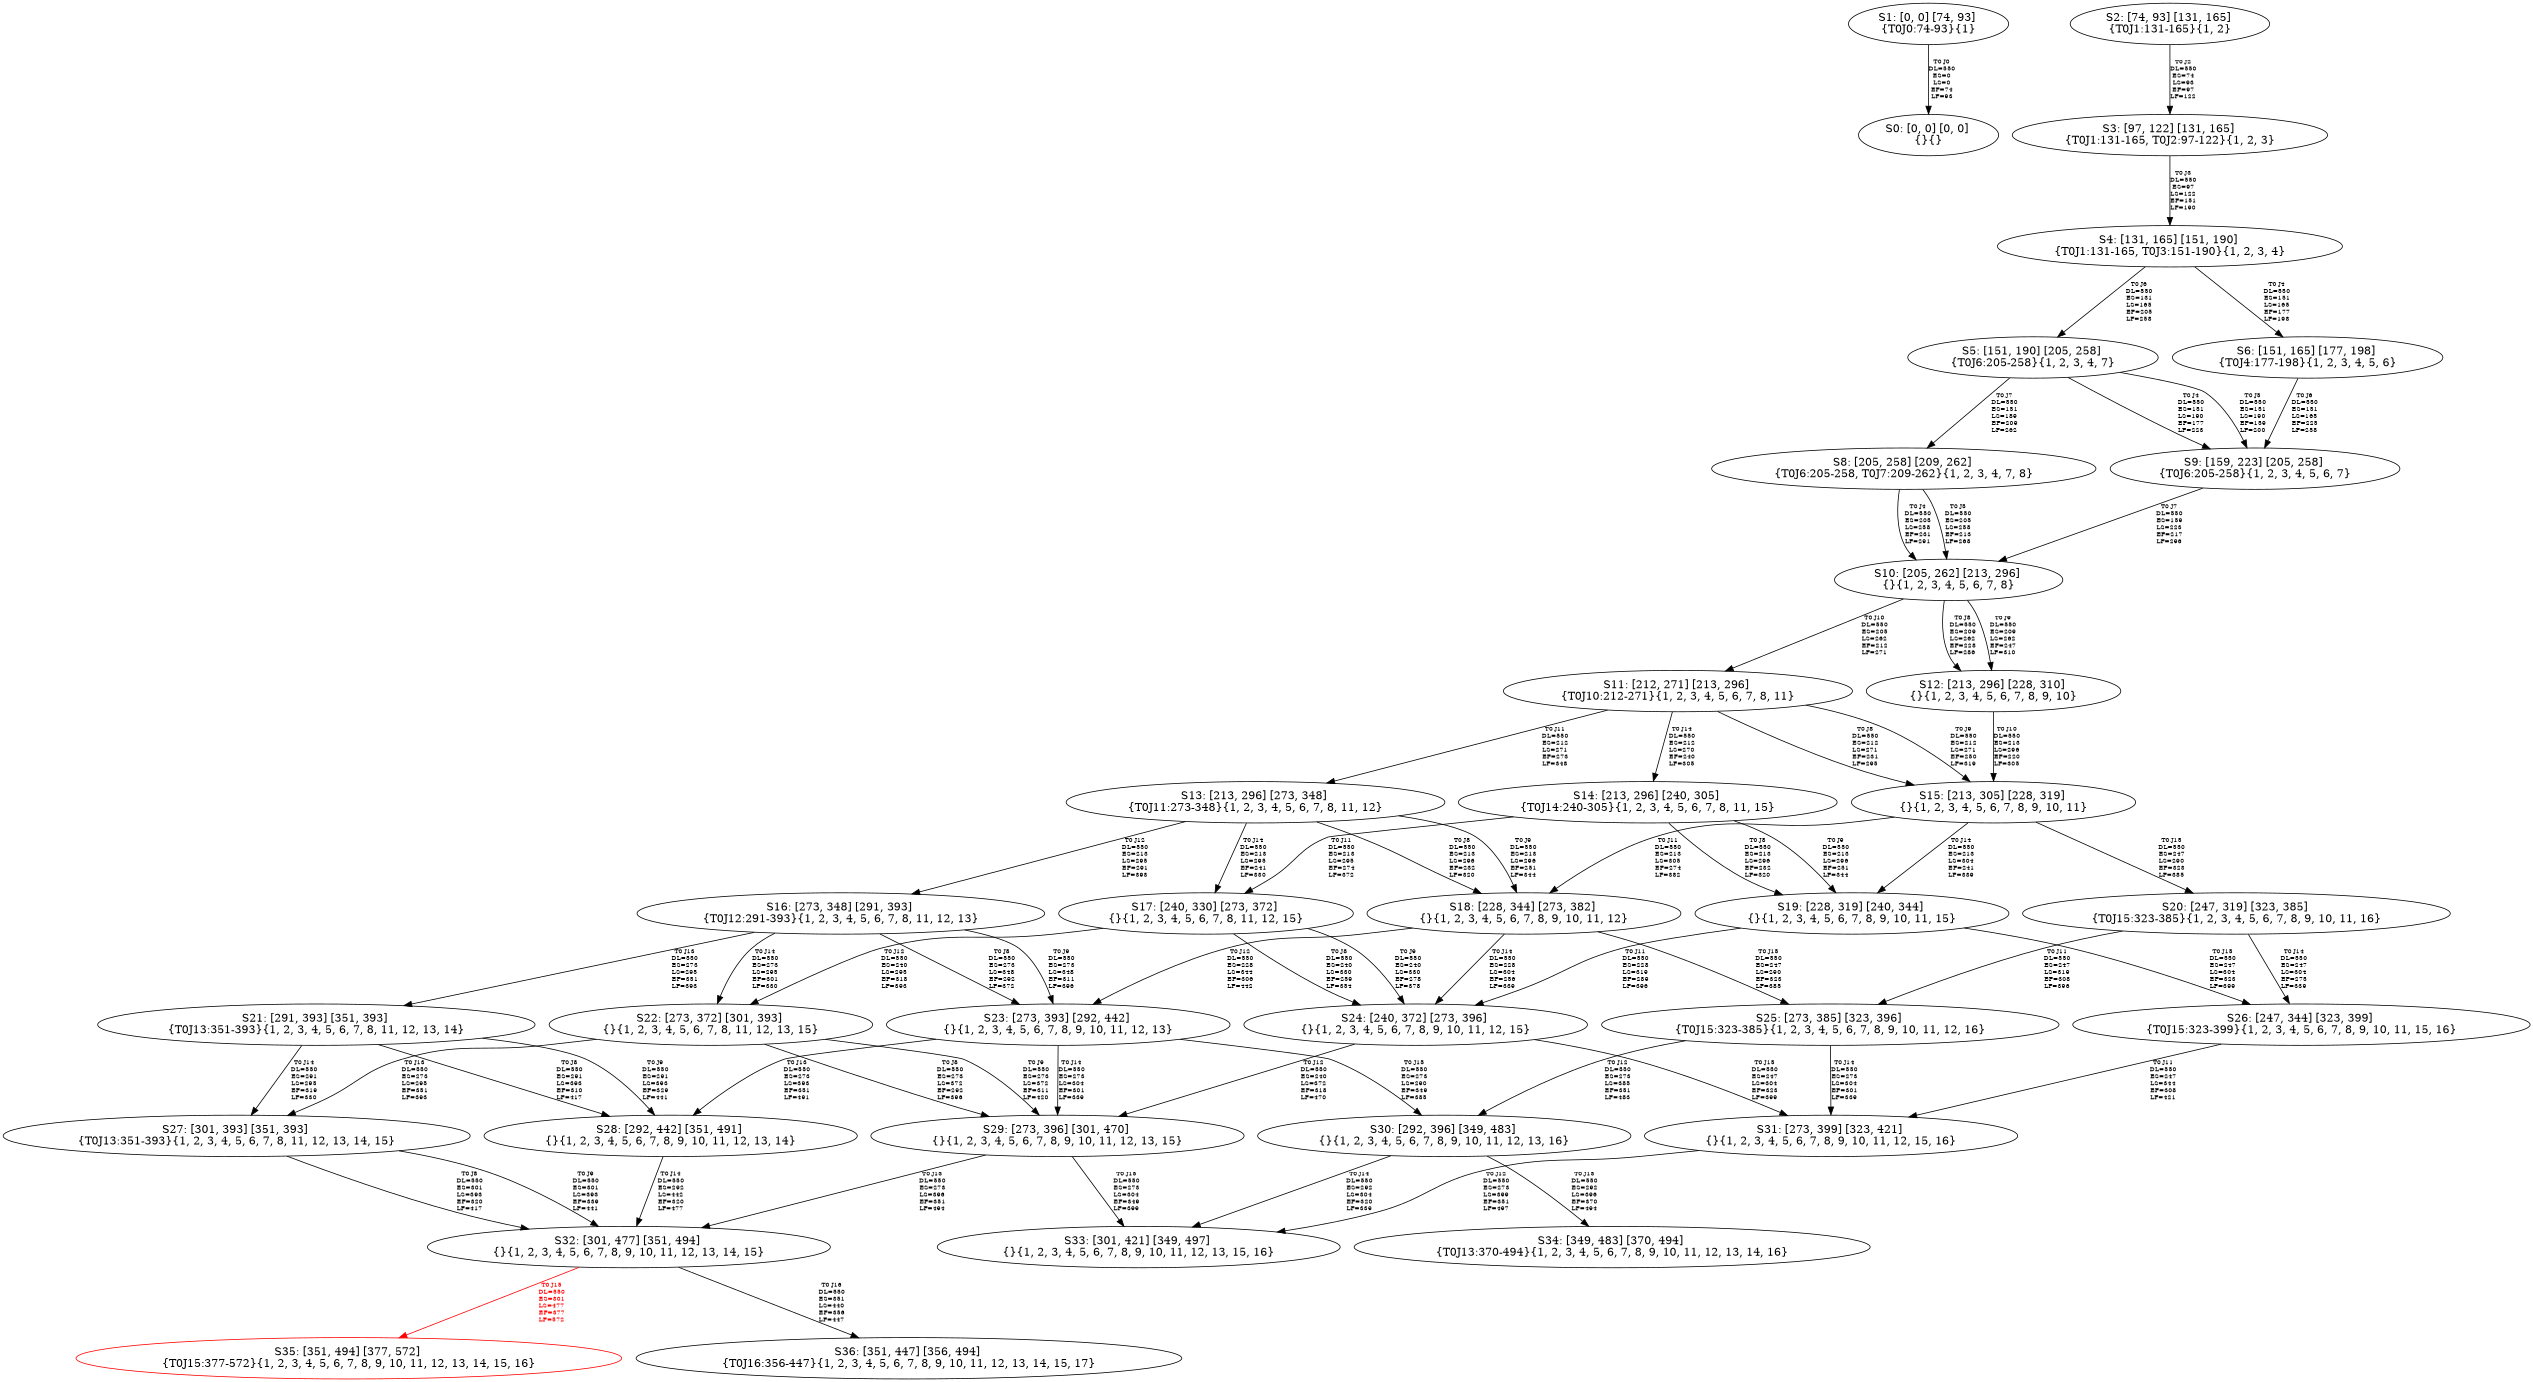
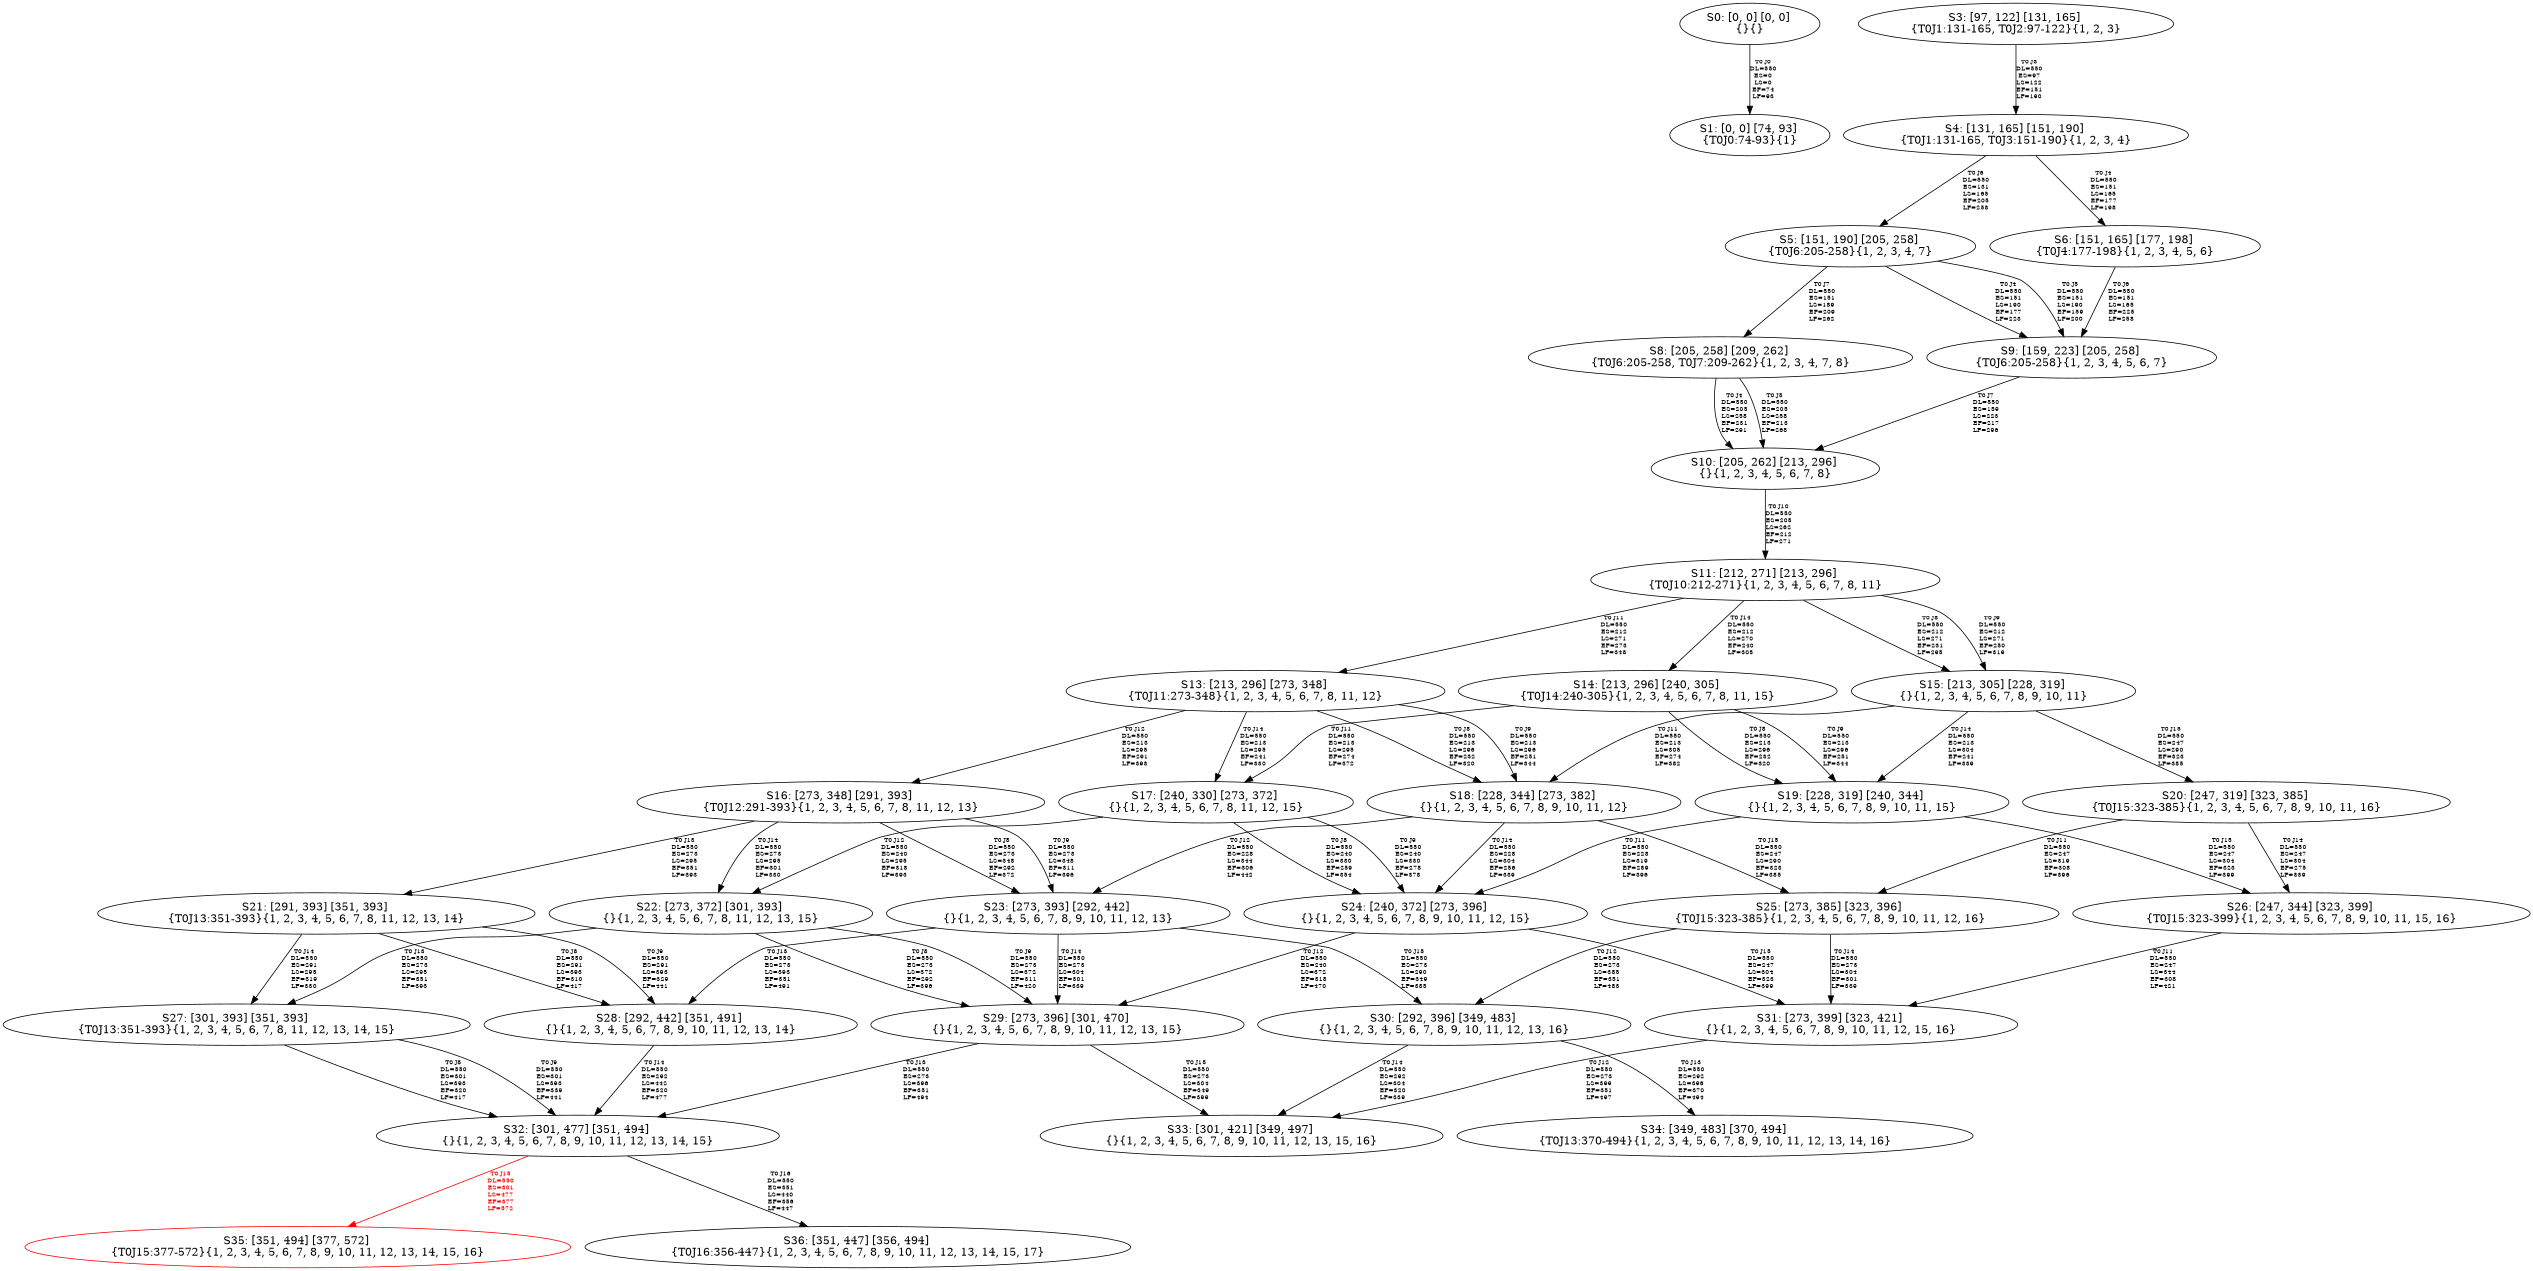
(2170, 24) -> none
(1929, 75) -> (1750, 75)
(1994, 691) -> none
